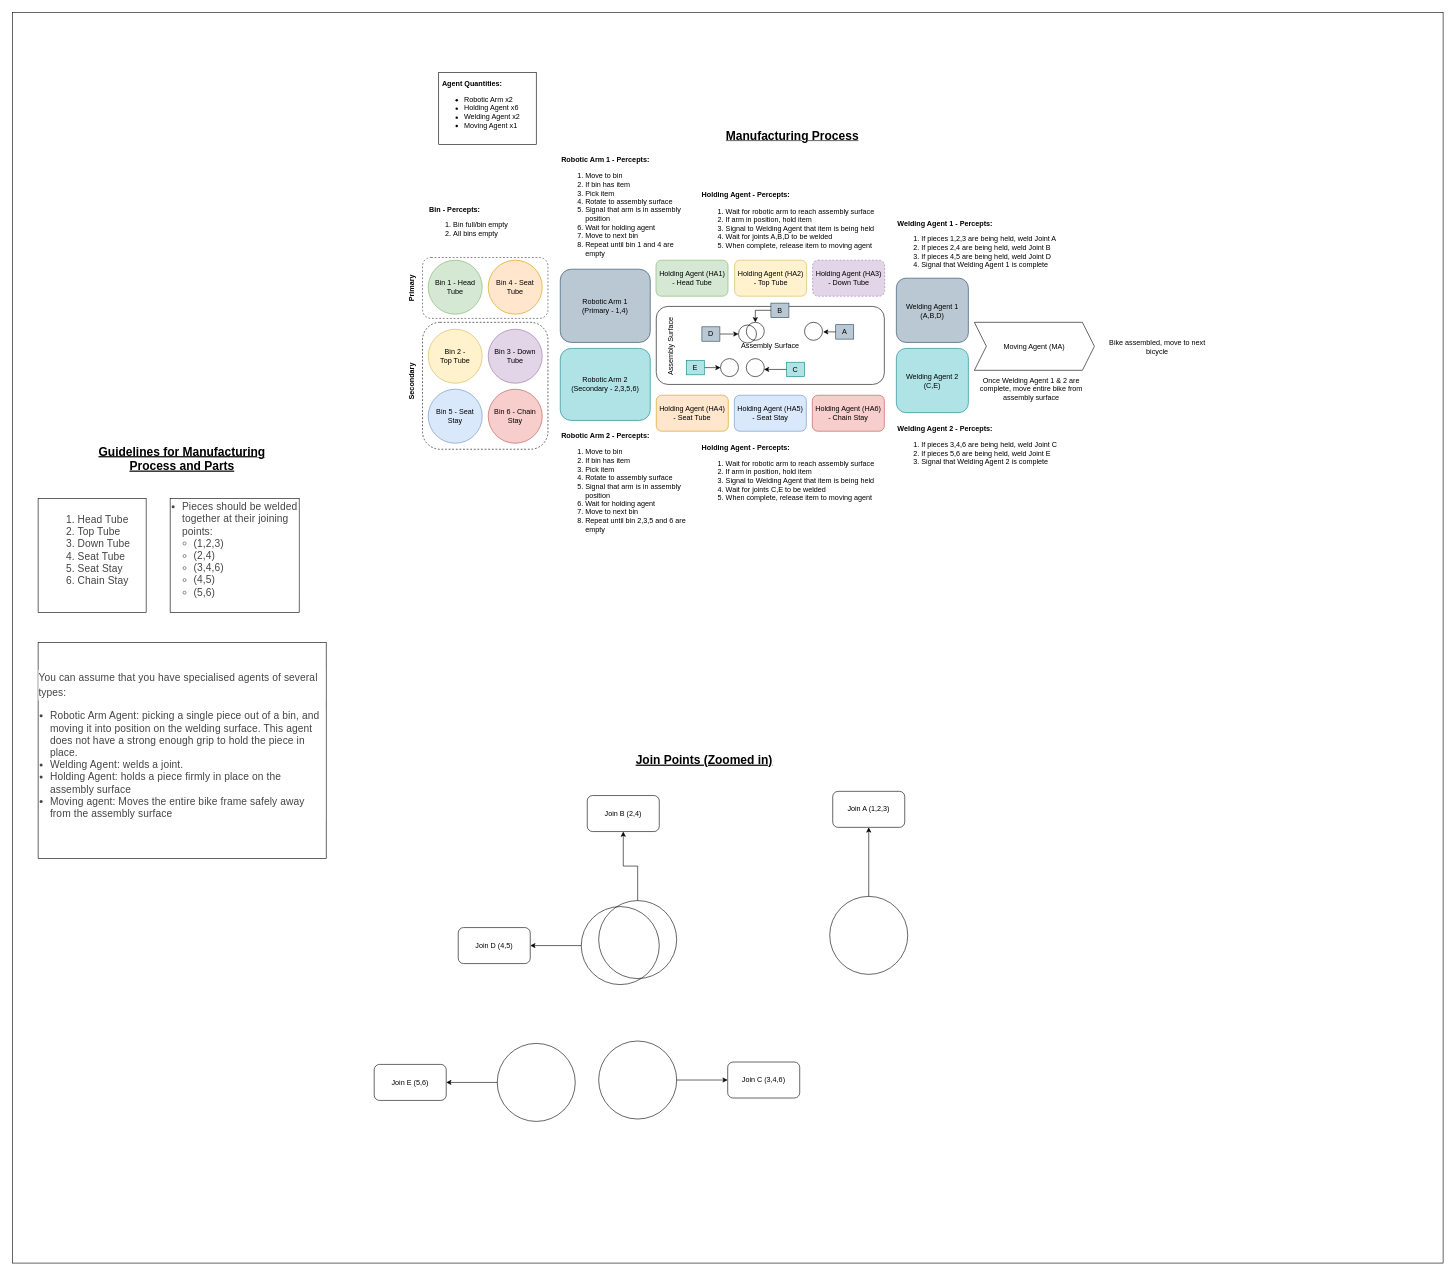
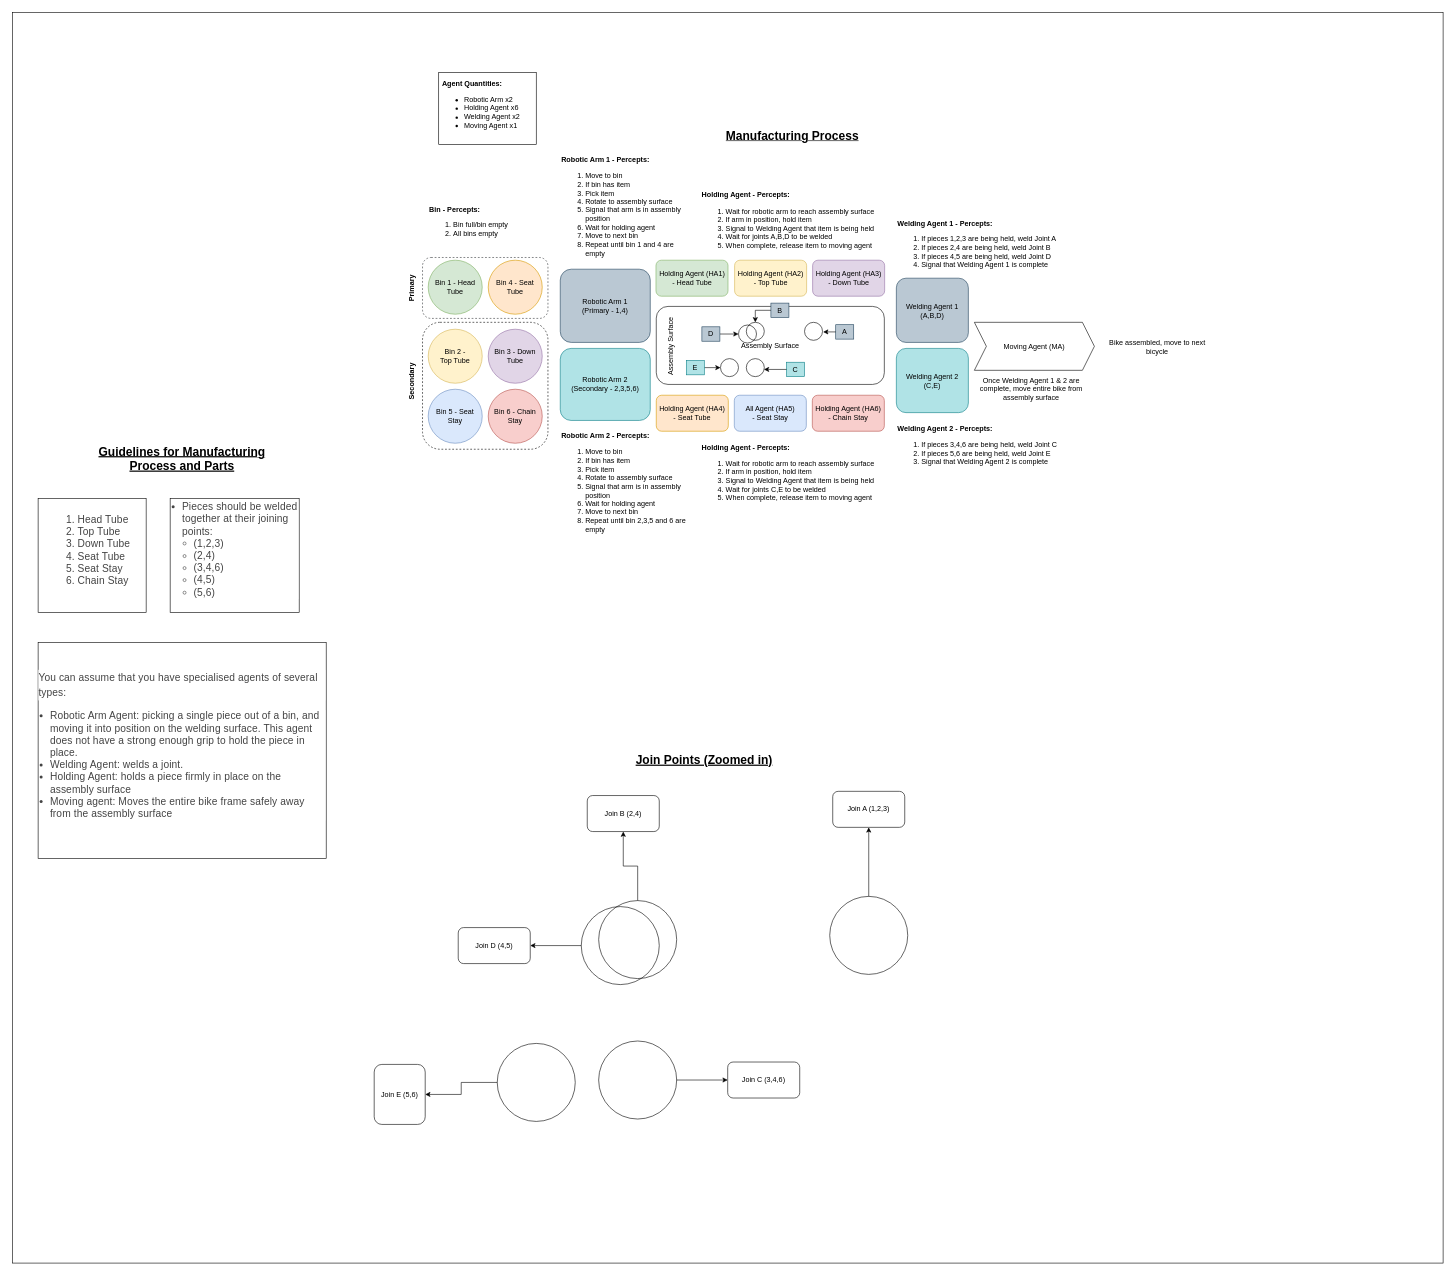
(848, 278) -> (848, 278)
(770, 413) -> (770, 413)
(410, 1082) -> (400, 1094)
